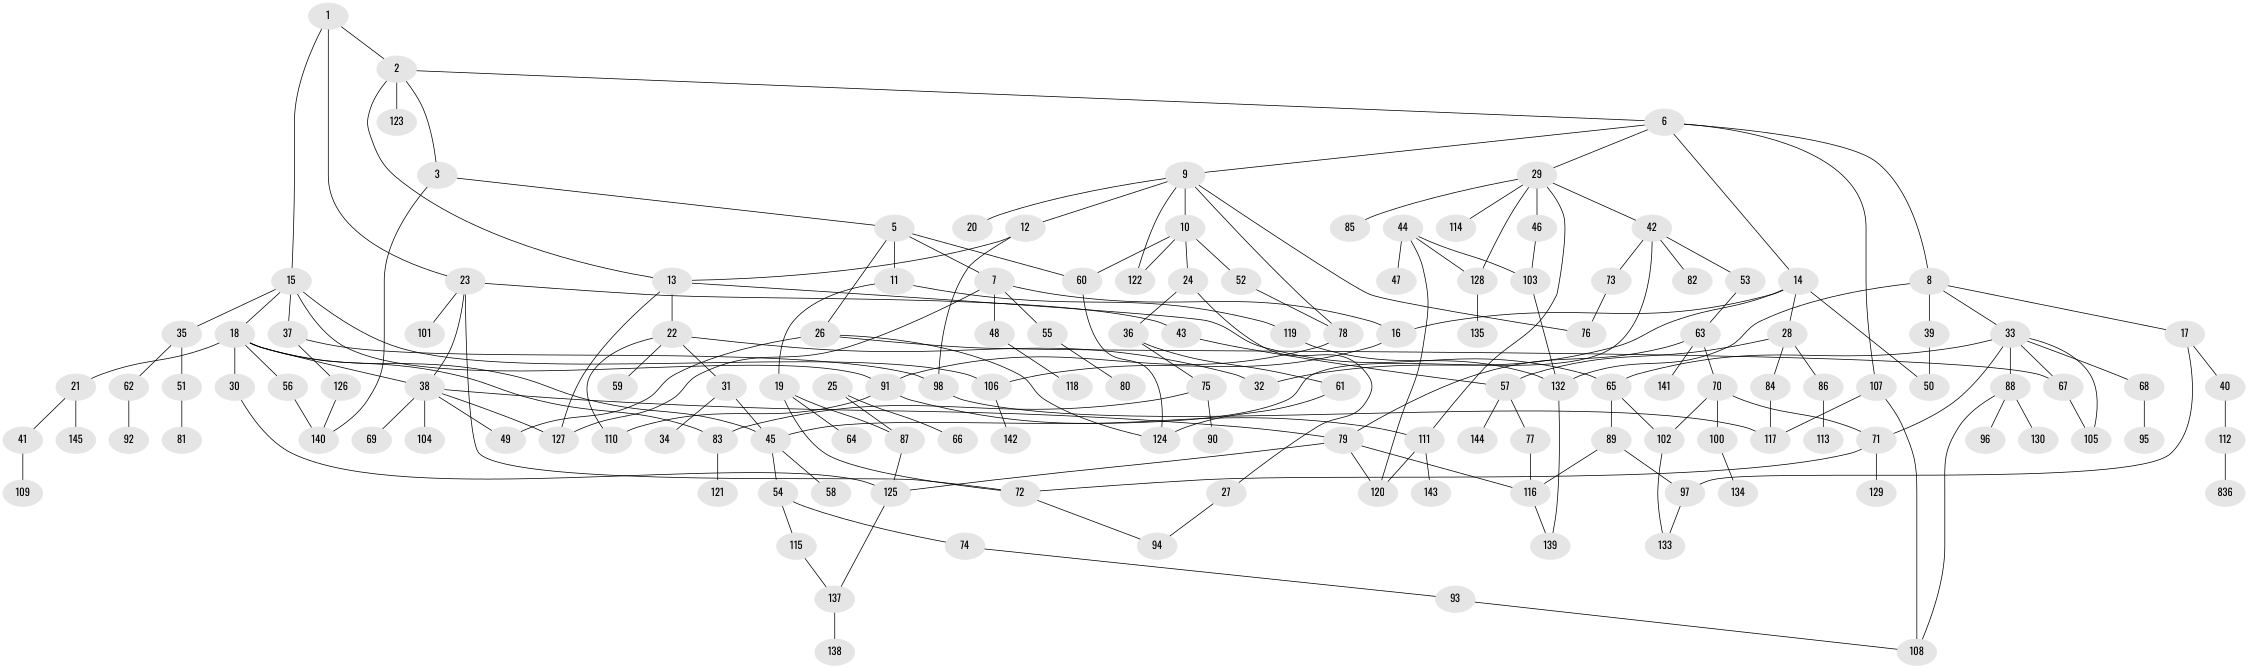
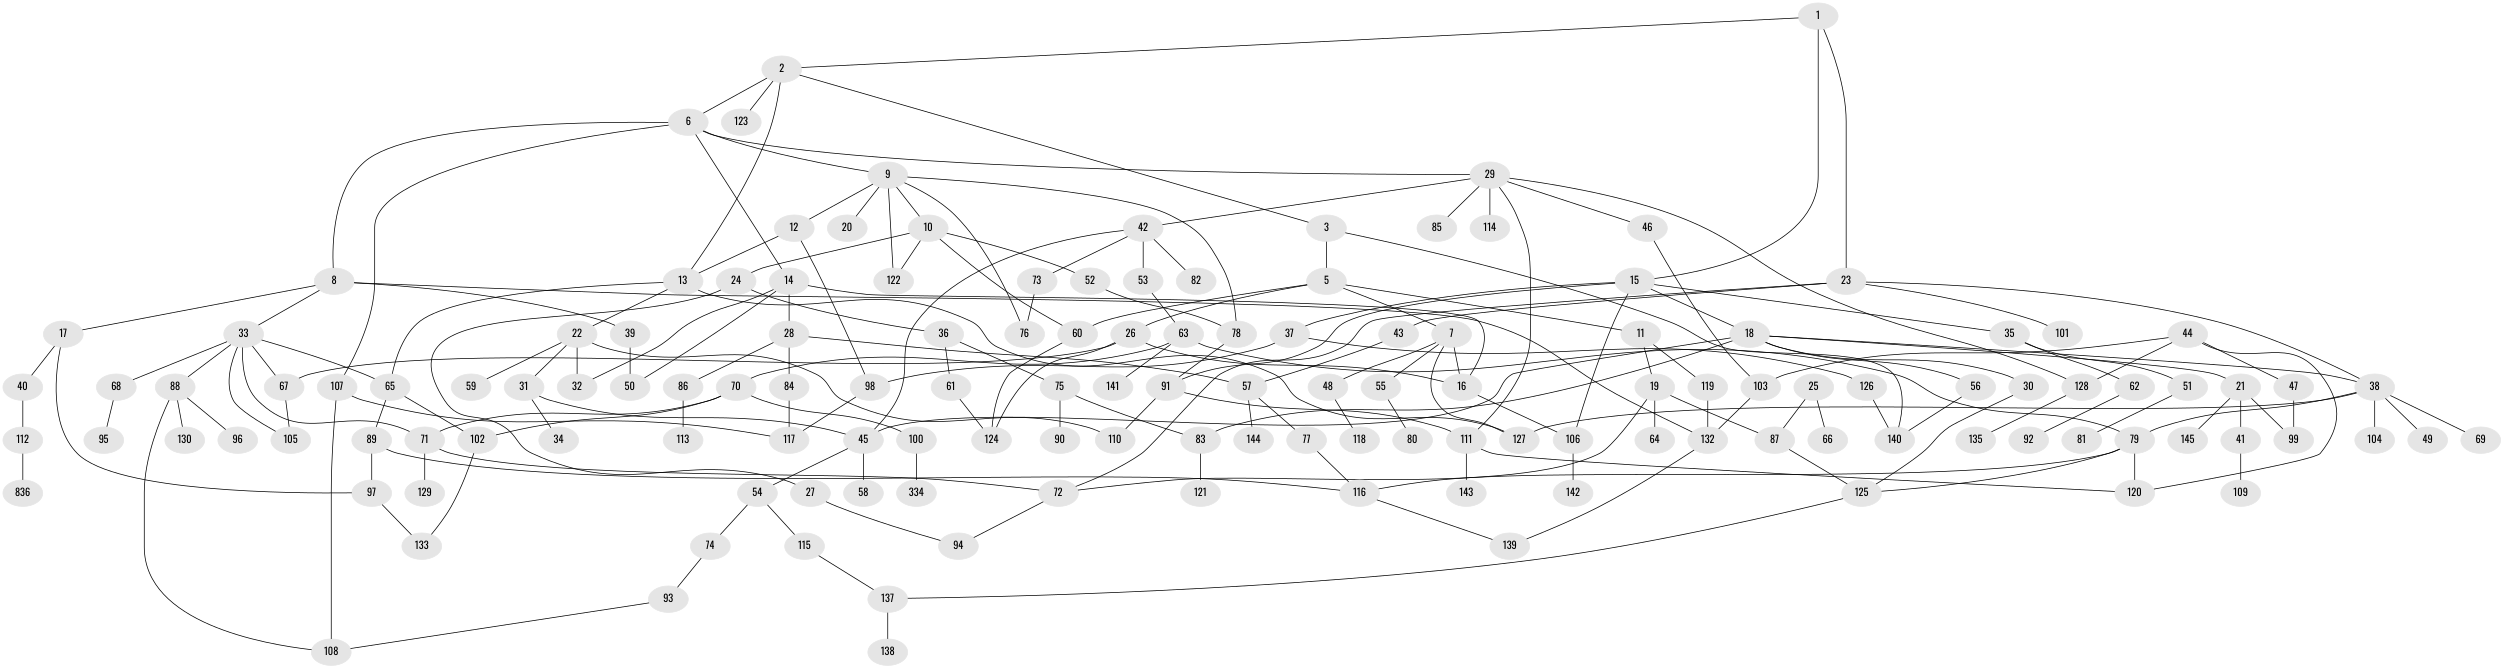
(661, 386) -> (1279, 365)
none -> (2294, 440)
(1738, 493) -> (916, 493)
